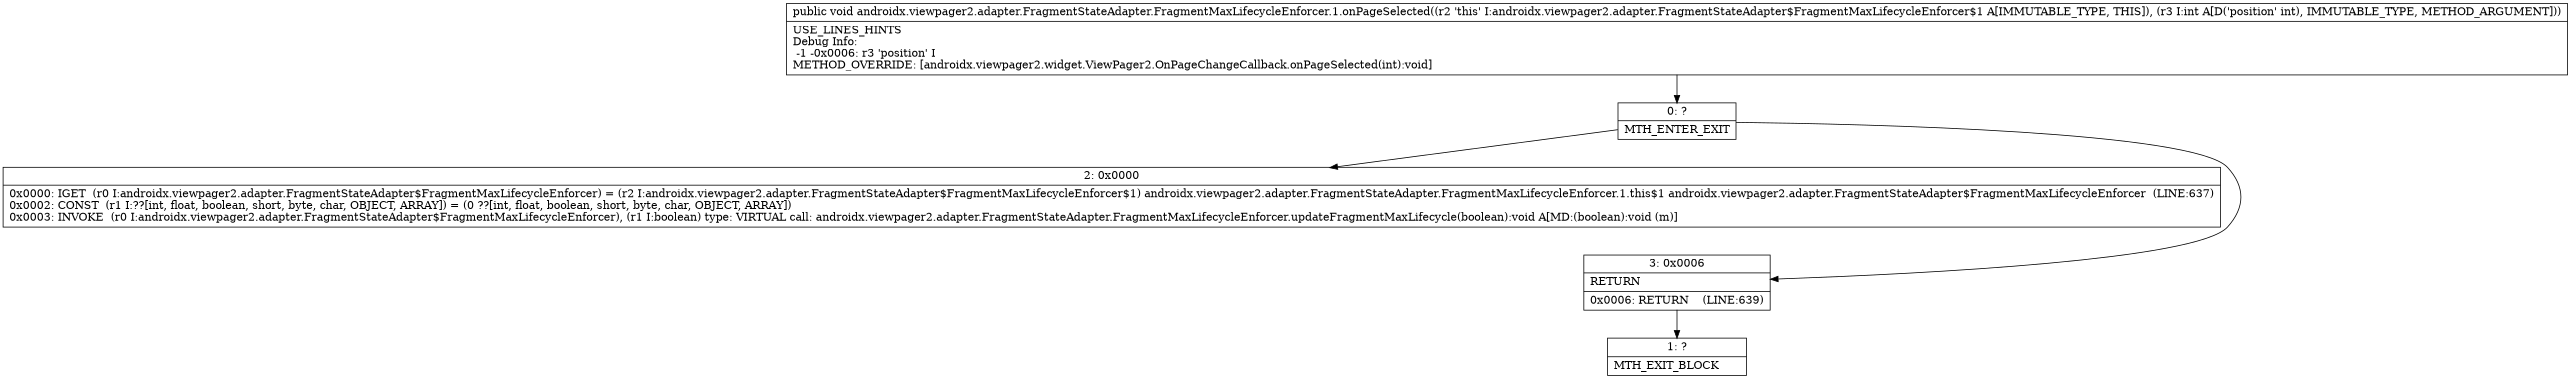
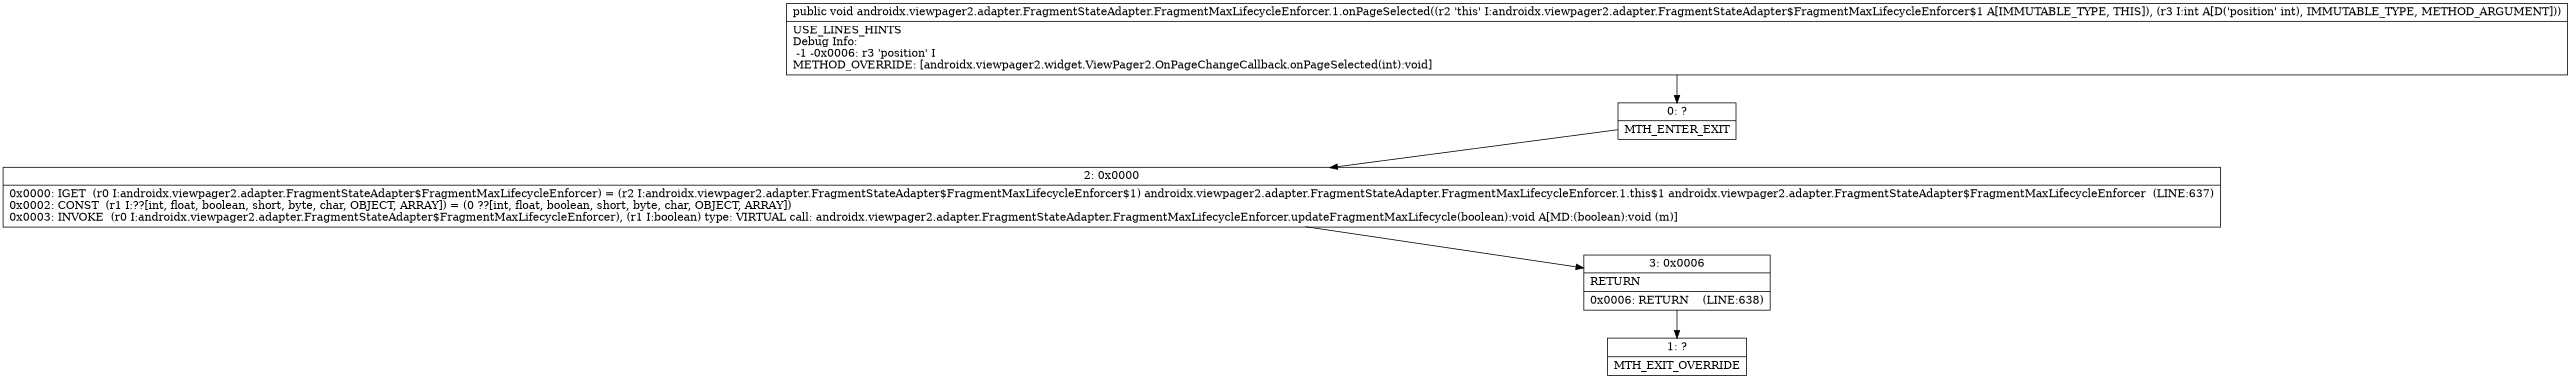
(2235, 178) -> (1441, 247)
(1677, 300) -> (1677, 300)
(1667, 366) -> (1677, 366)
